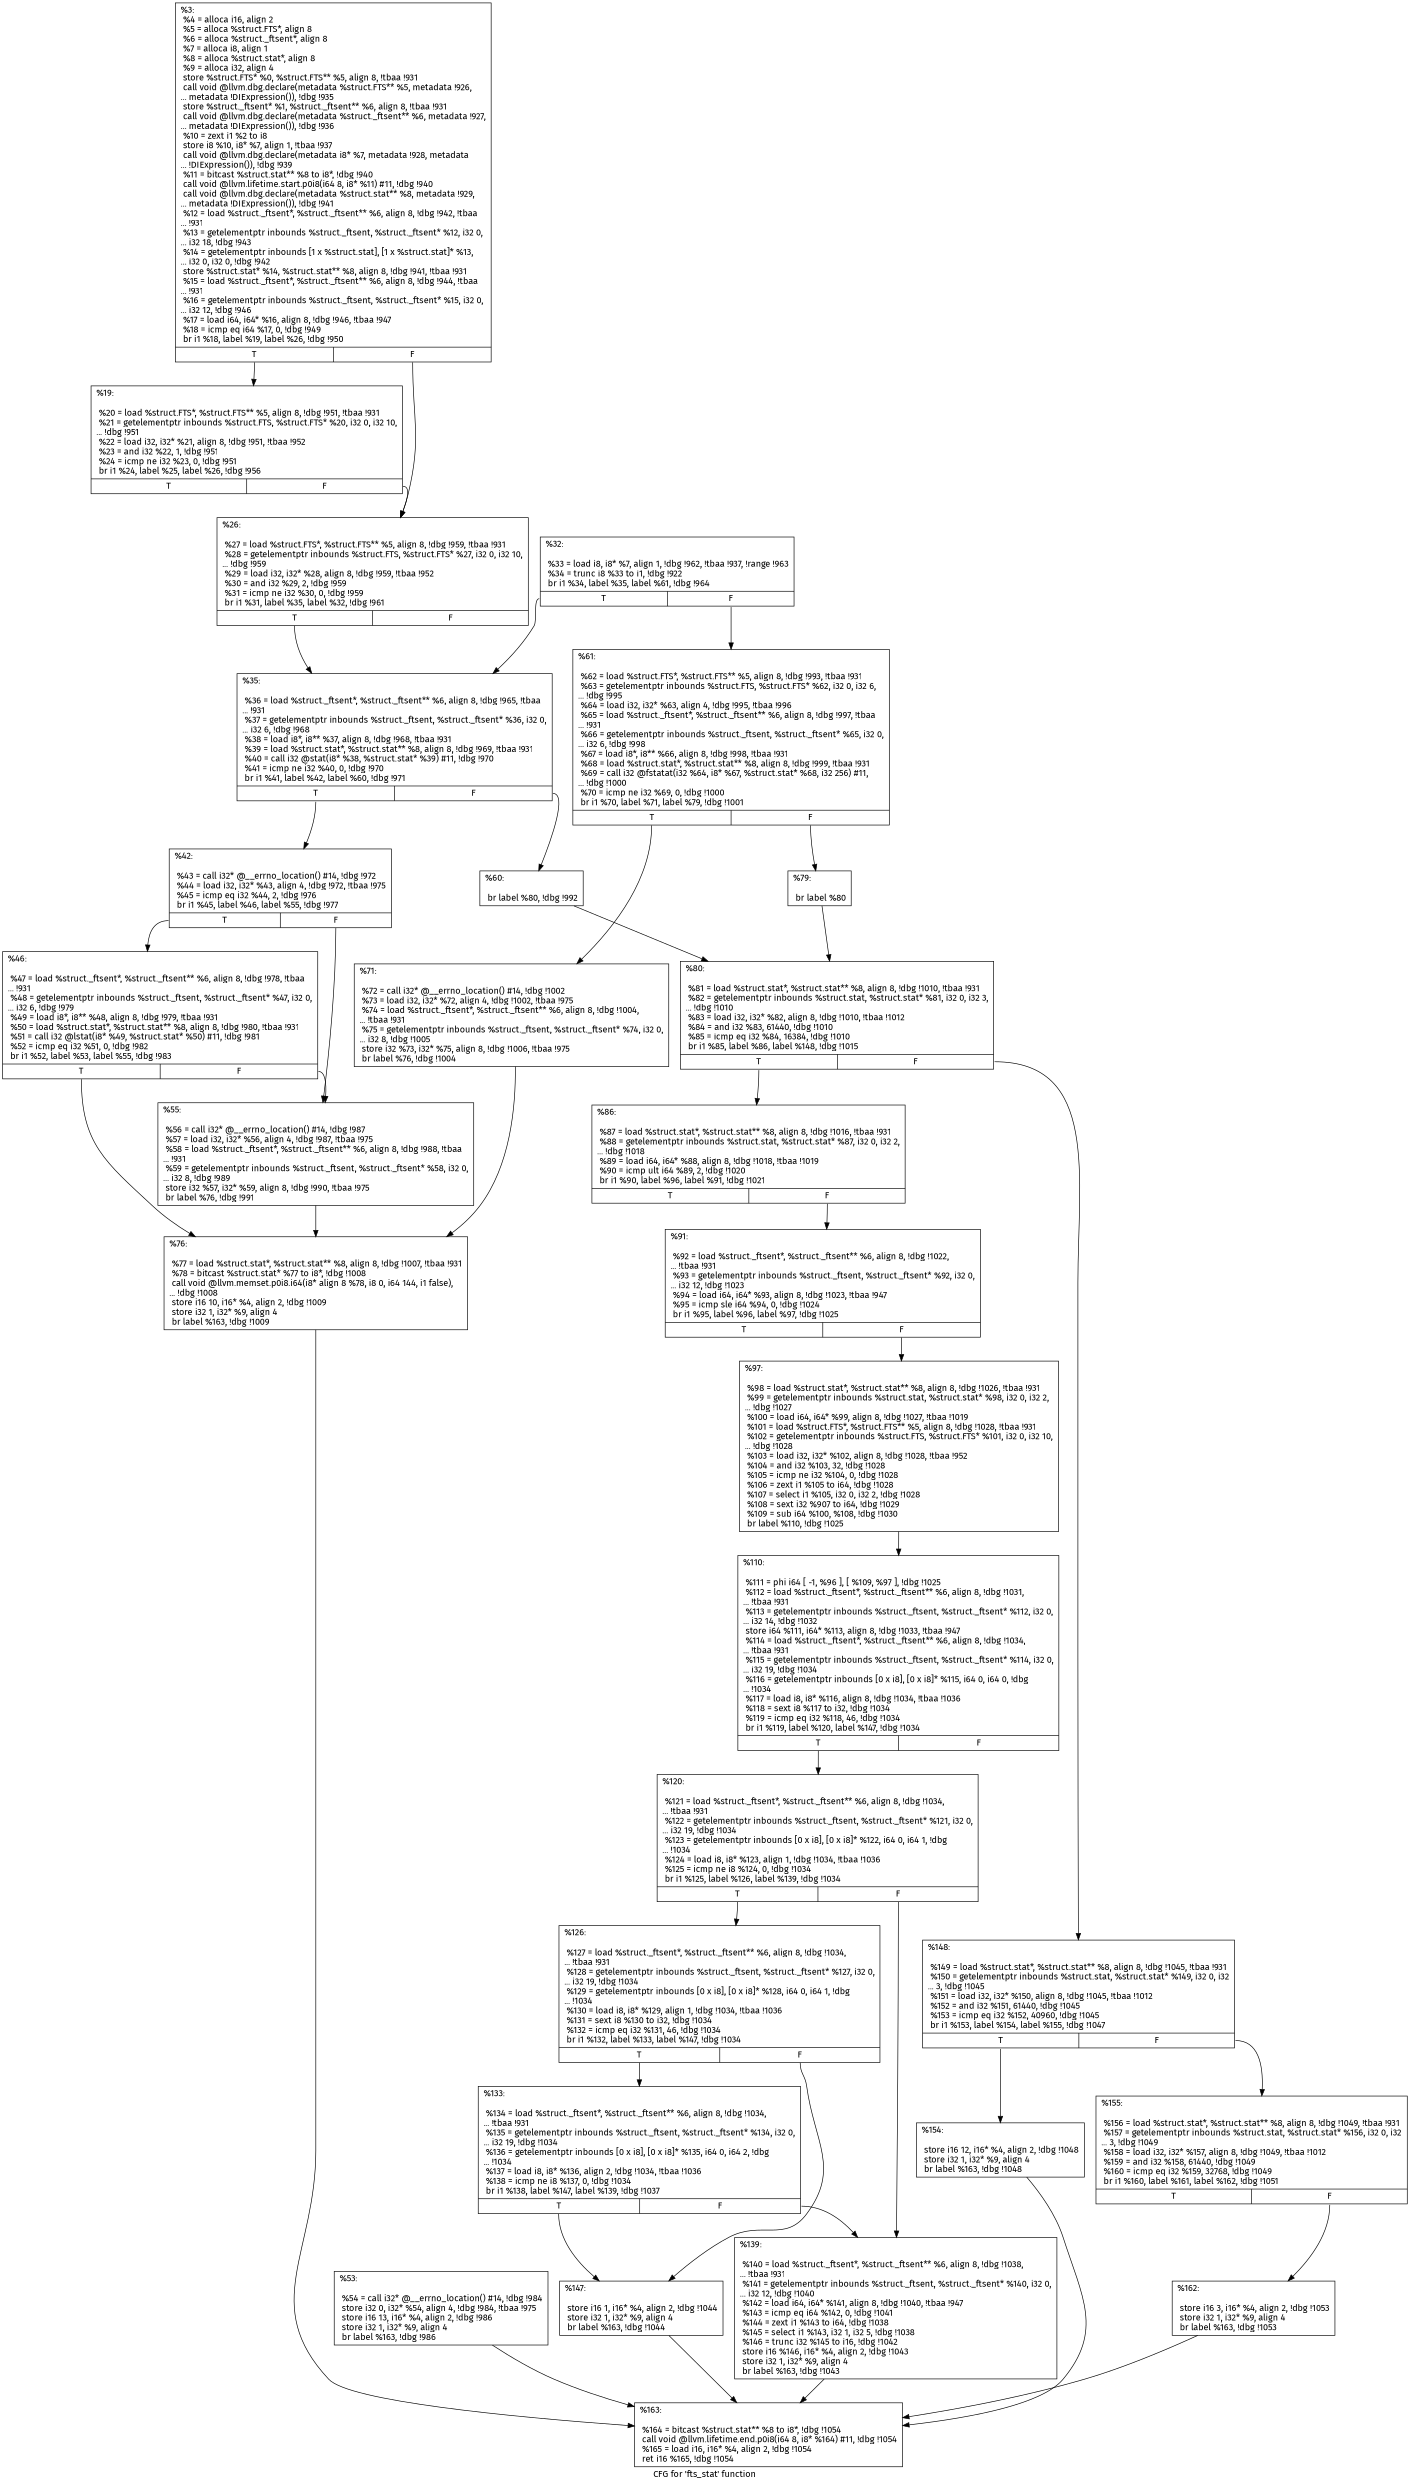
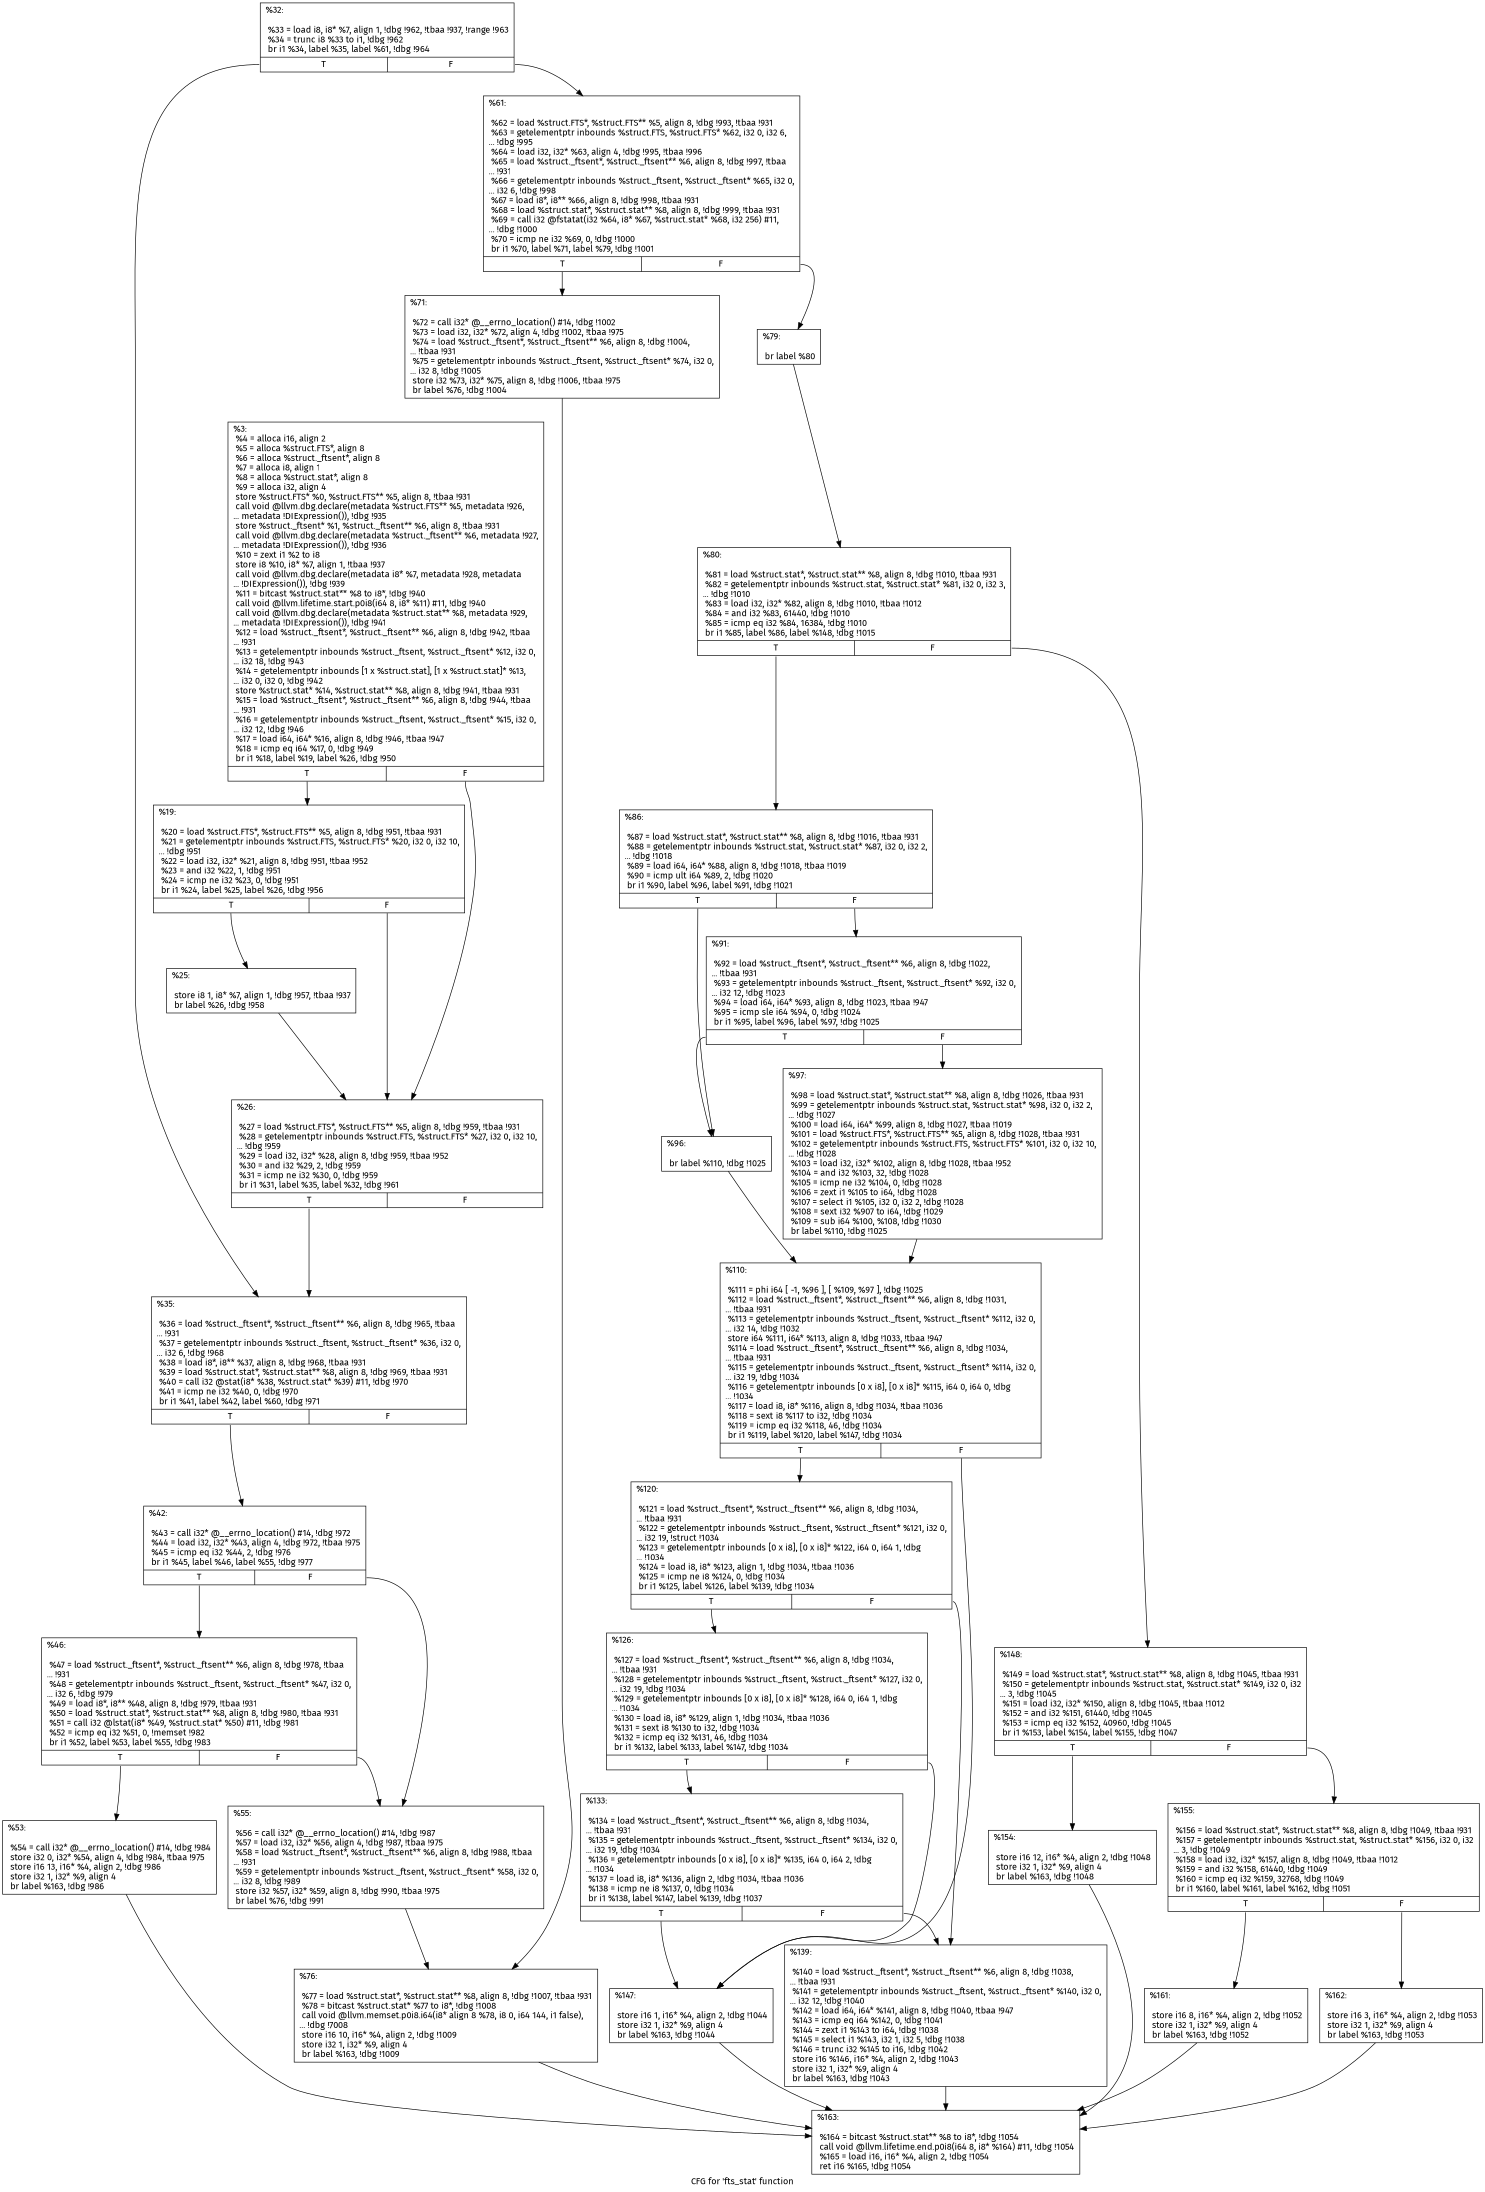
(614, 574) -> (335, 40)
(532, 888) -> none
none -> (261, 991)
(78, 1047) -> (126, 1733)
none -> (717, 1154)
(115, 1169) -> (119, 1790)
(194, 1293) -> (324, 2025)
none -> (967, 1808)
(699, 1831) -> (678, 1538)
none -> (1226, 2016)
